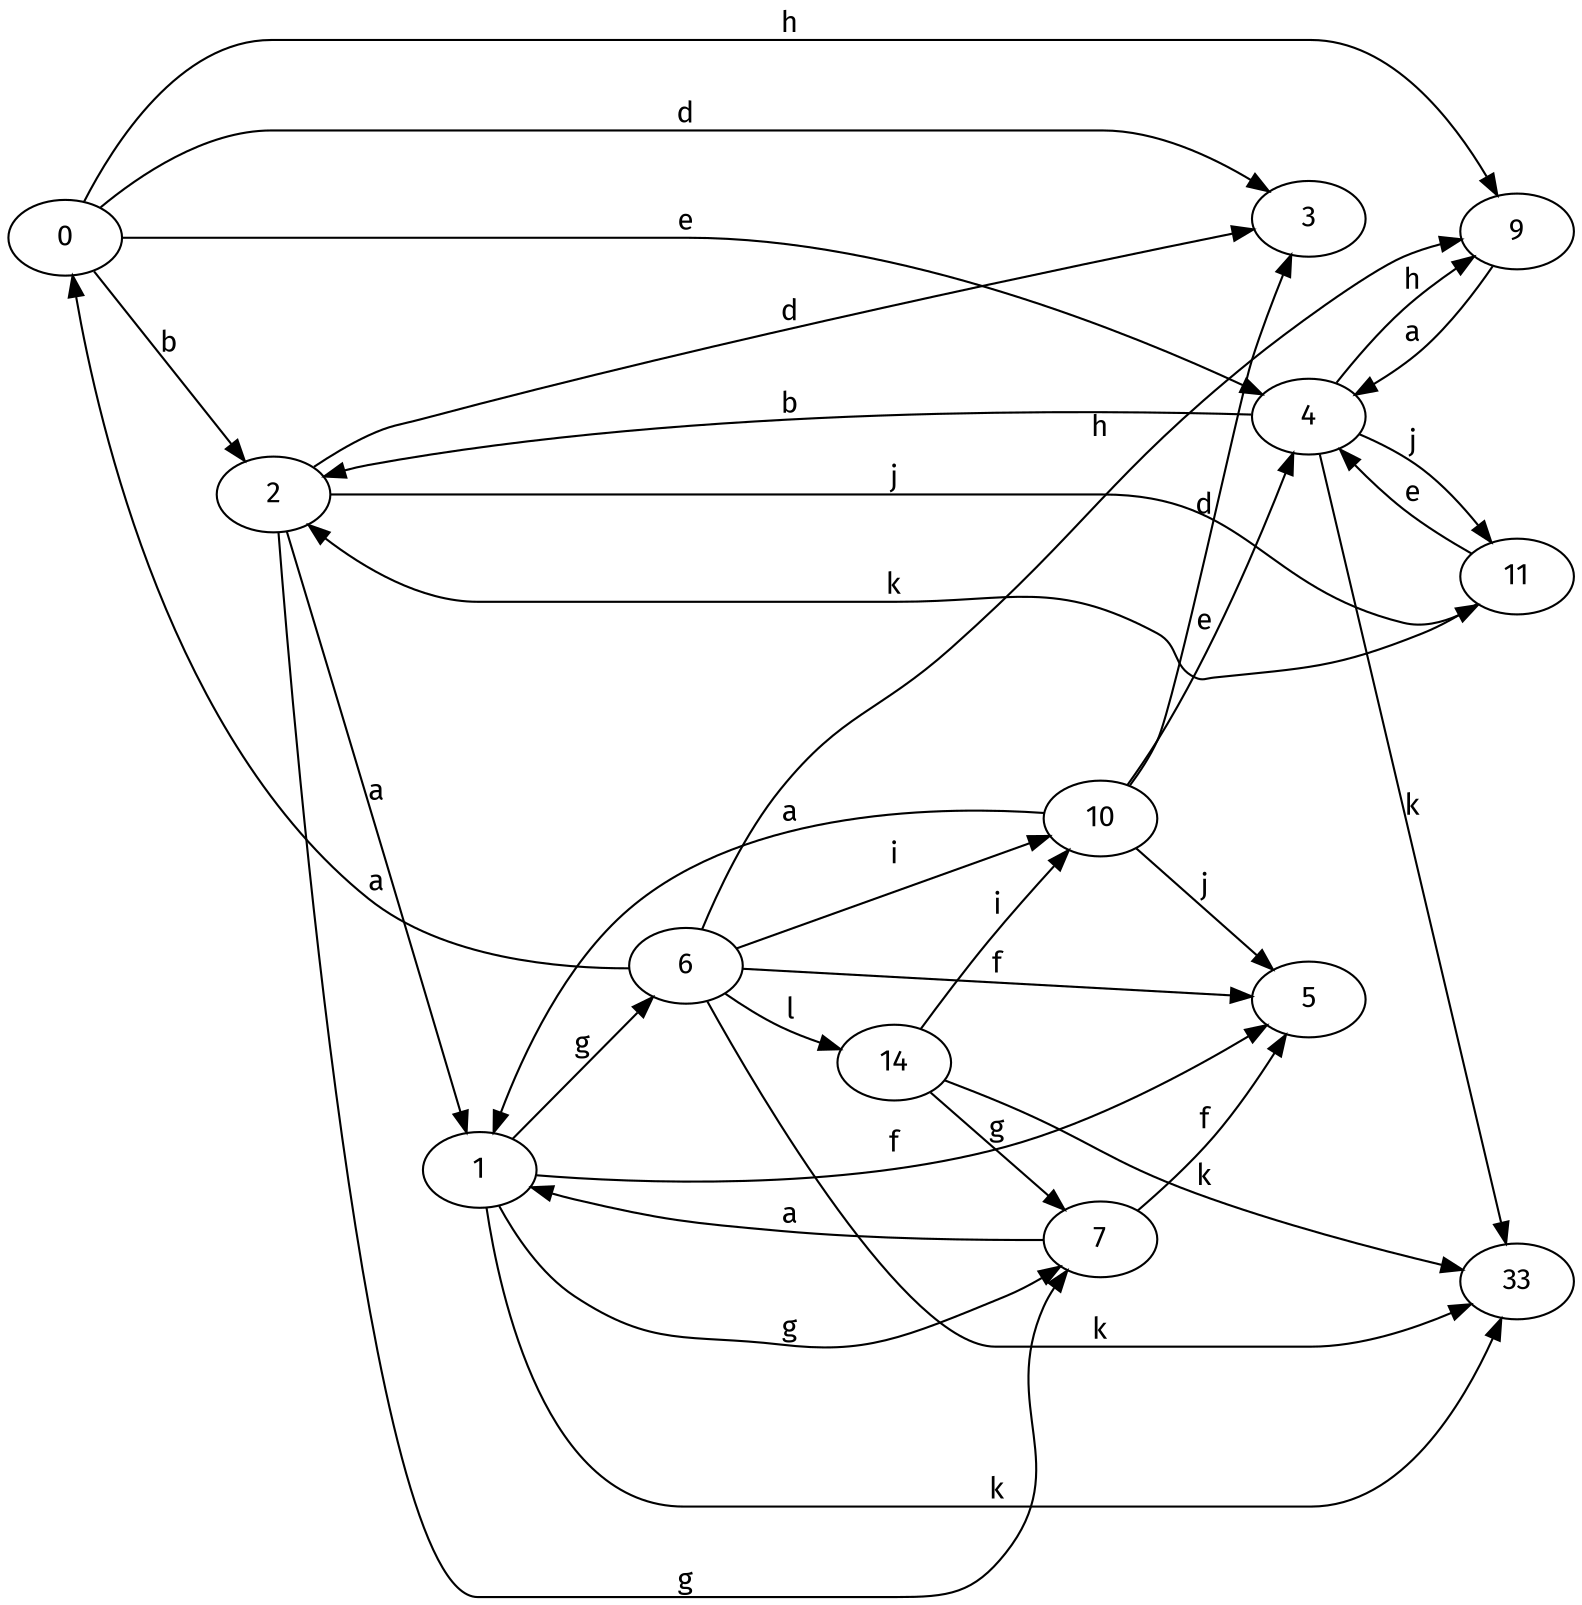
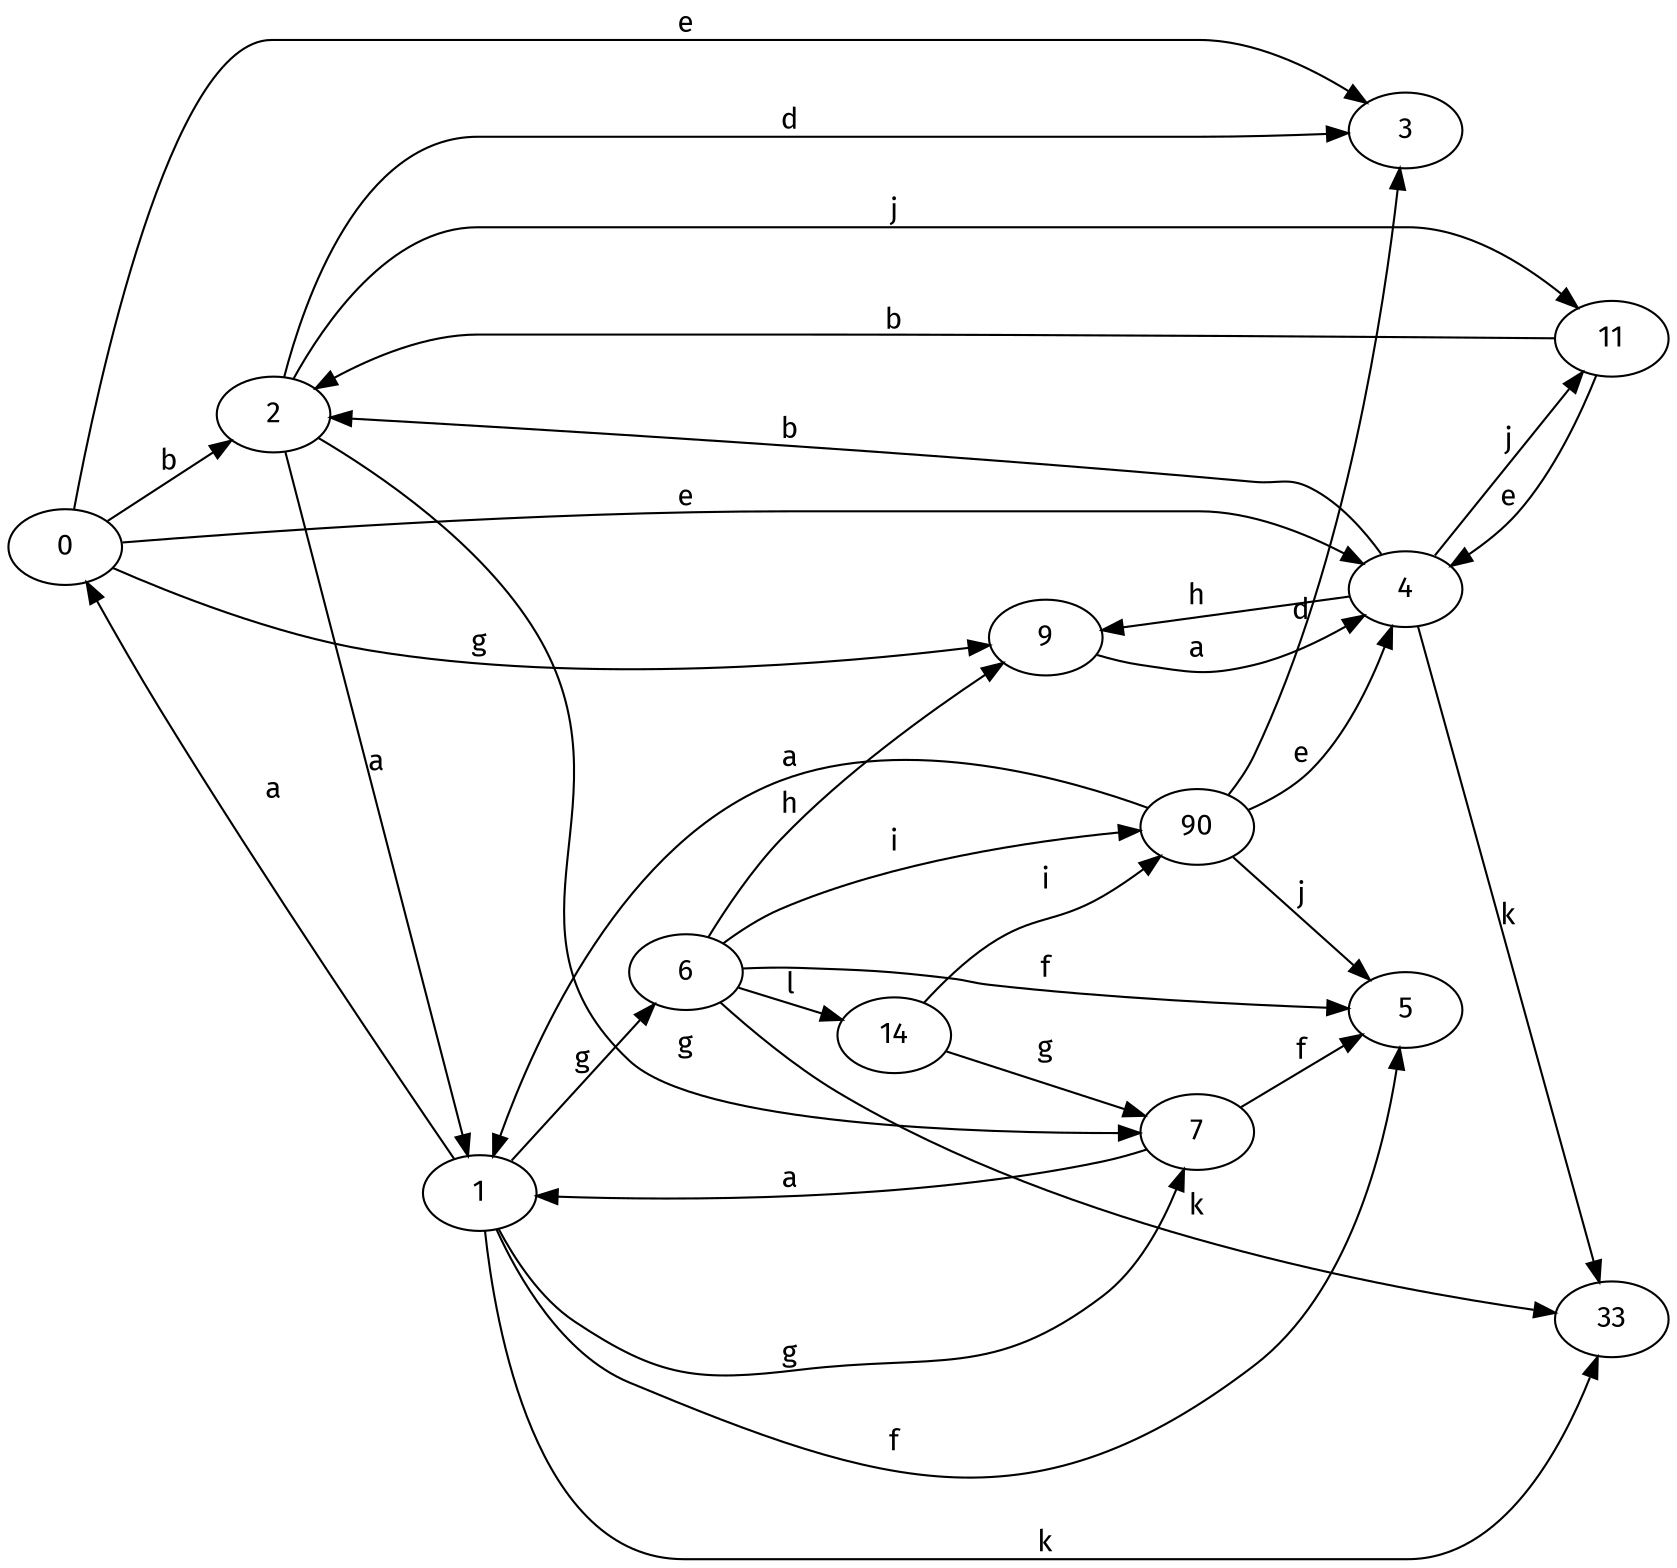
(790, 24) -> (480, 643)
(686, 115) -> (686, 24)
(894, 586) -> (894, 321)
(236, 745) -> (270, 883)
(1100, 819) -> (1197, 827)
(1187, 1190) -> none
